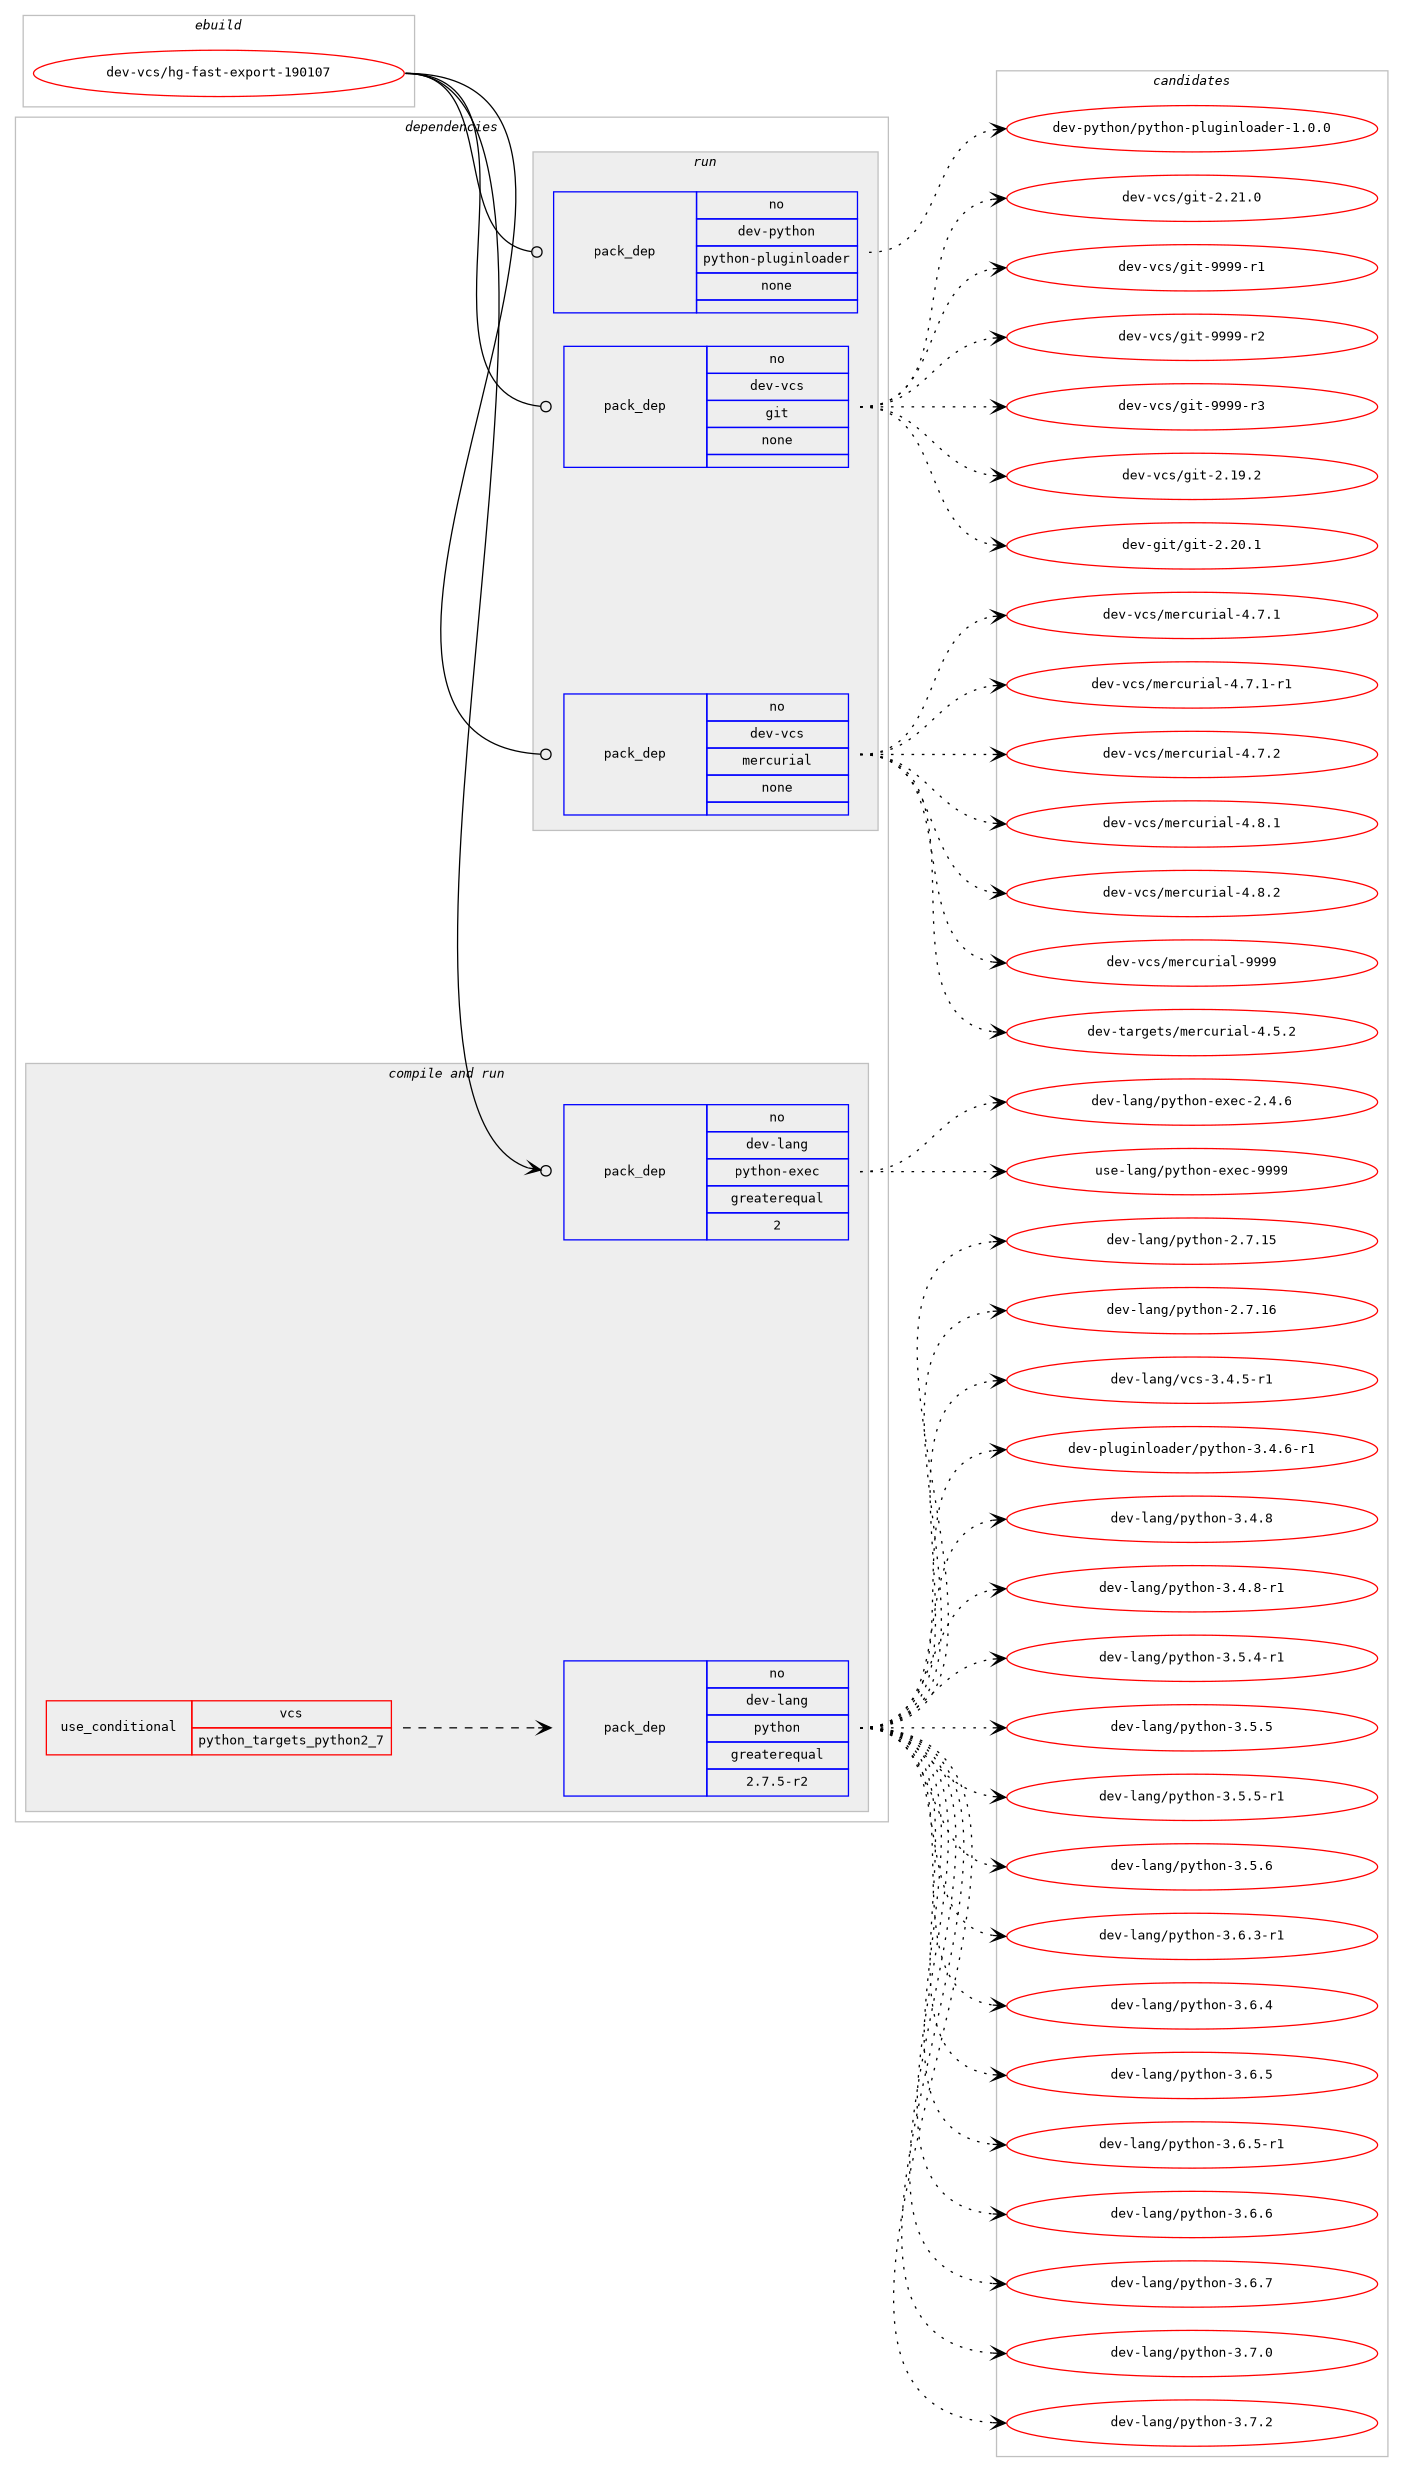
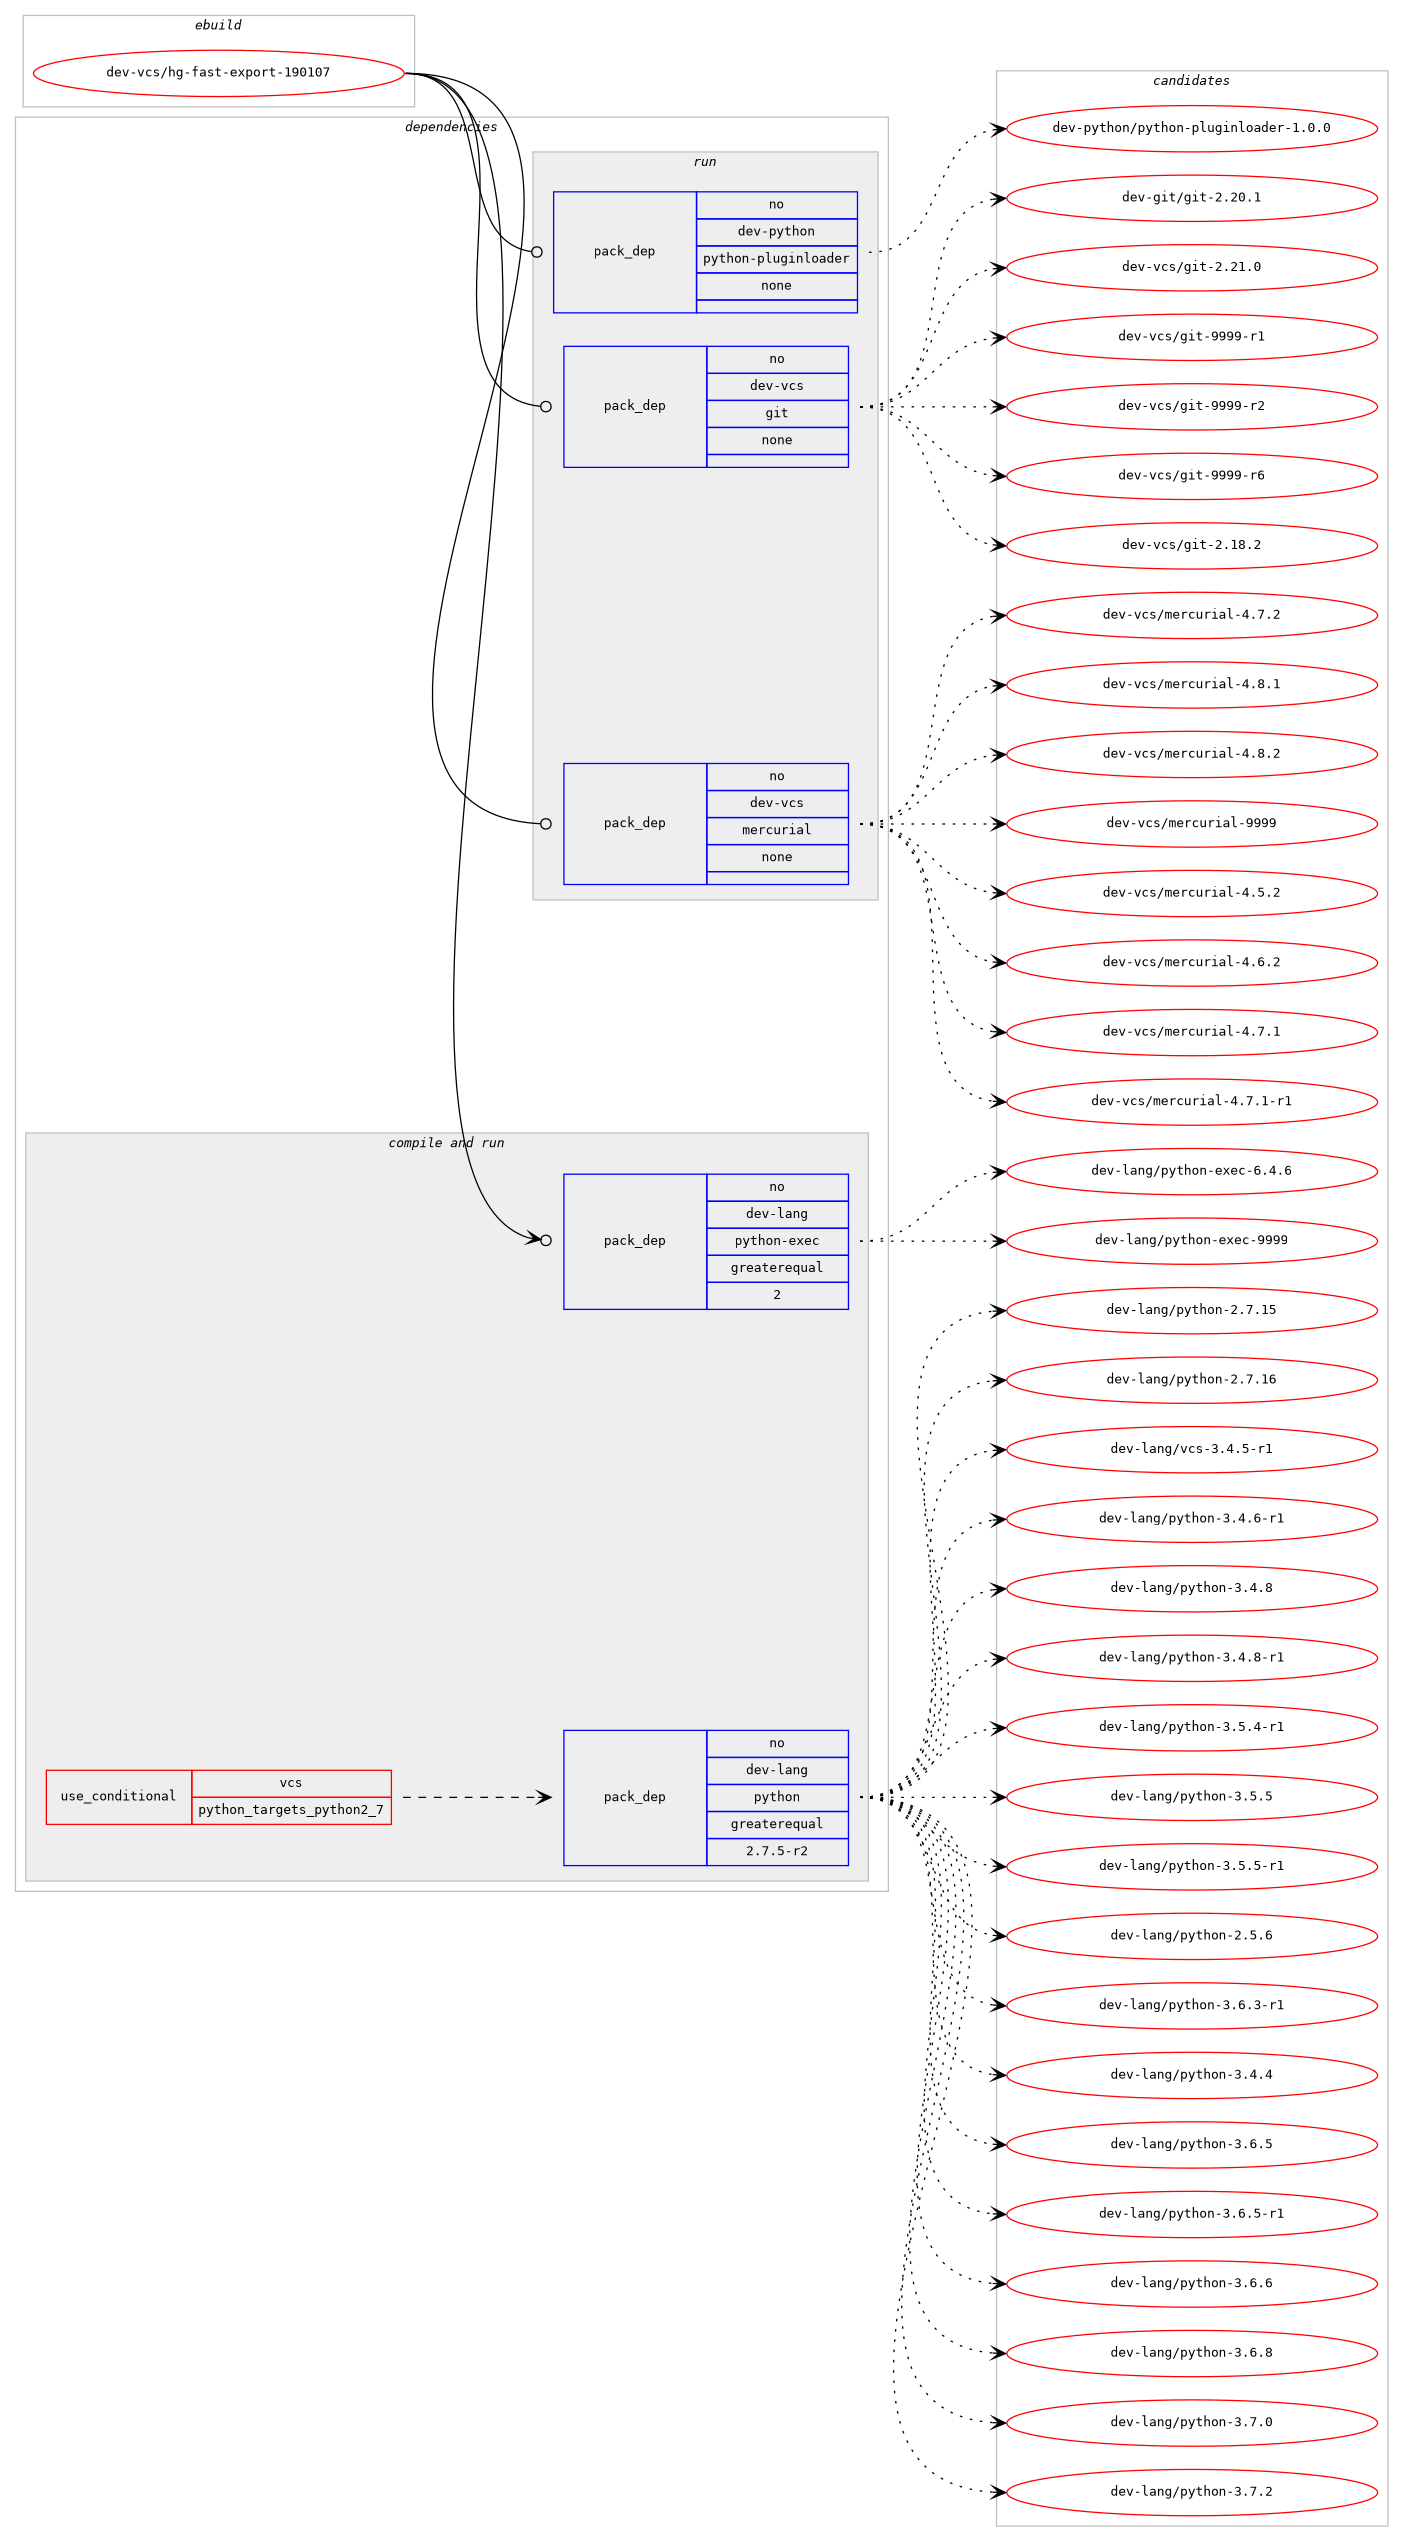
(1192, 407) -> (1192, 476)
(1192, 476) -> (1192, 546)
none -> (1192, 963)
(1192, 1033) -> (1192, 894)
(1192, 1102) -> (1192, 1172)
(1192, 1172) -> (1192, 1241)
(1192, 1450) -> (1192, 1519)
(1192, 1867) -> (1192, 1936)
(1192, 2006) -> (1192, 2075)
(1192, 2284) -> (1192, 2354)
